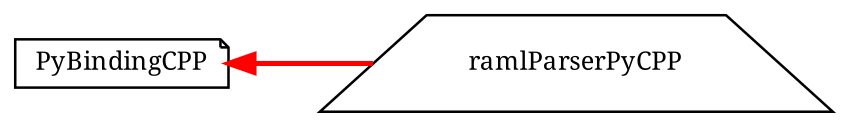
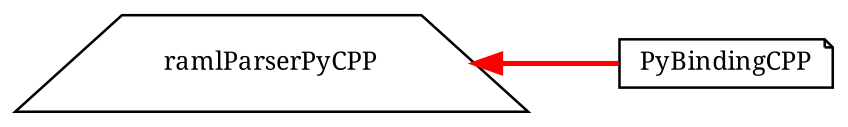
(314, 63) -> (560, 63)
